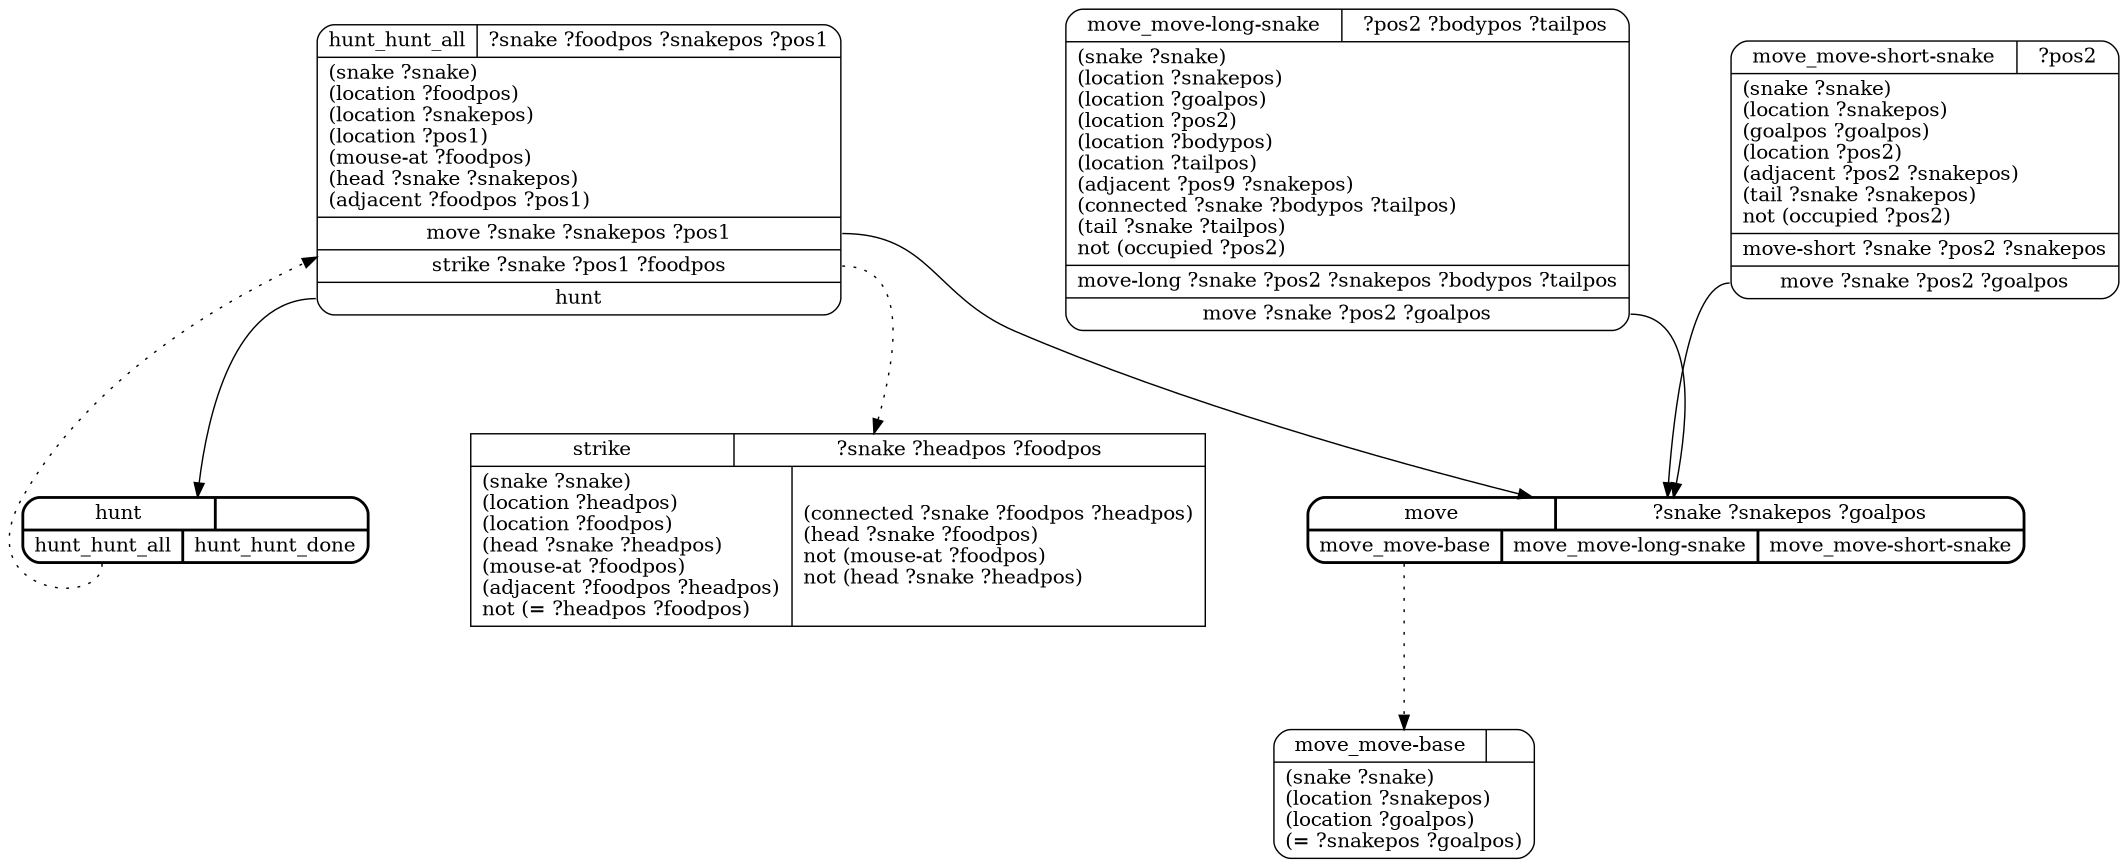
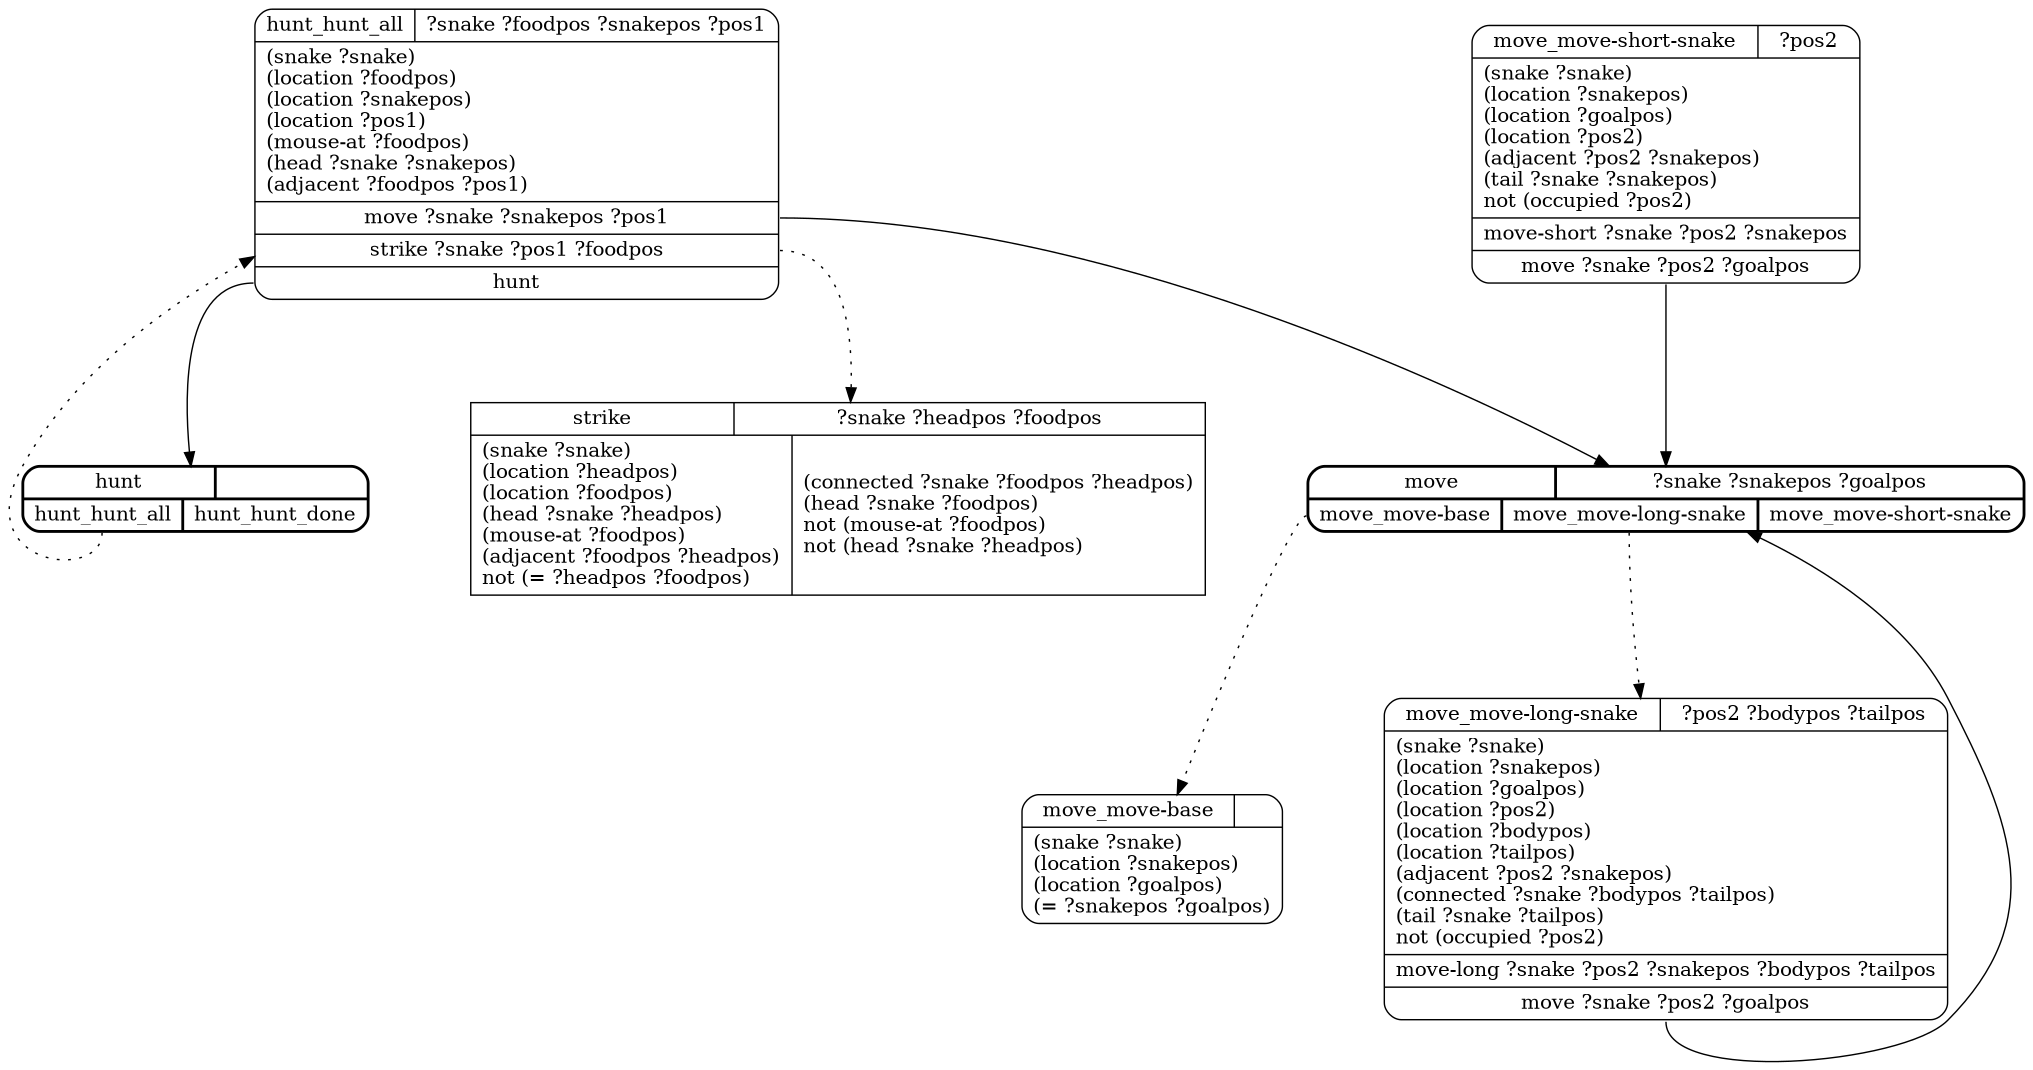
(1837, 132) -> (1578, 116)
(1216, 185) -> (1534, 874)
none -> (1632, 609)
